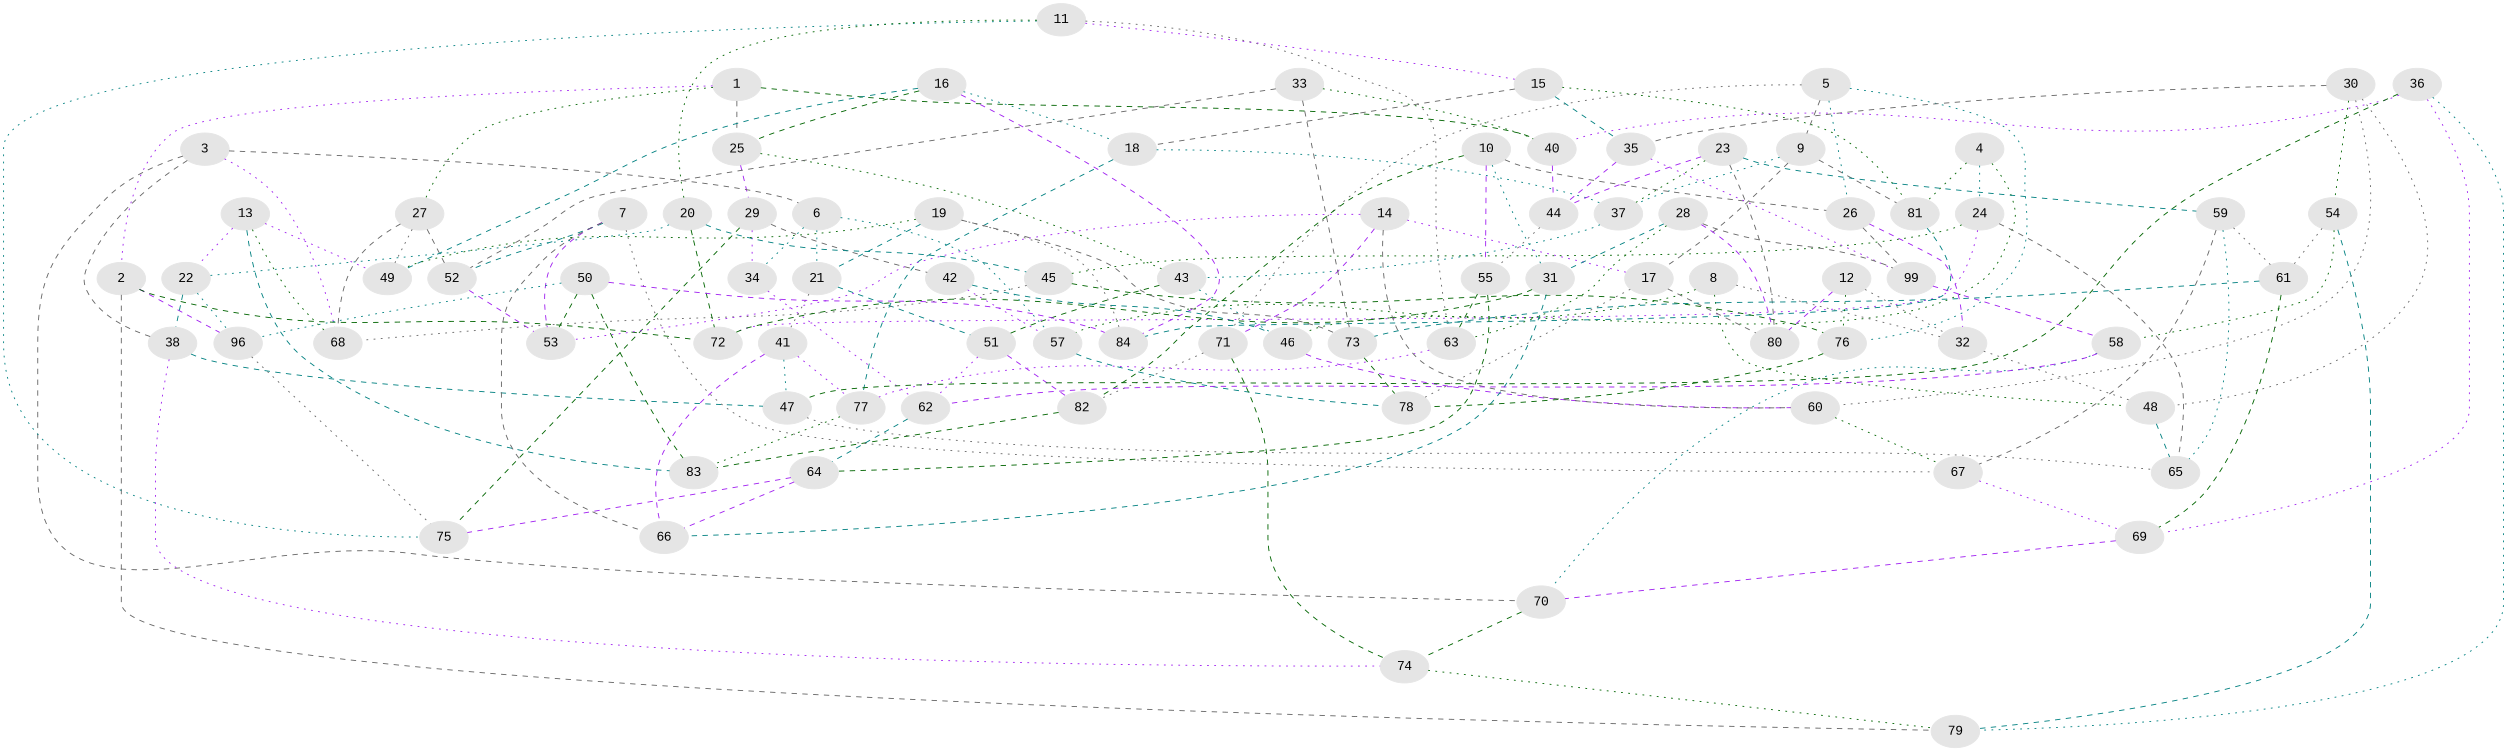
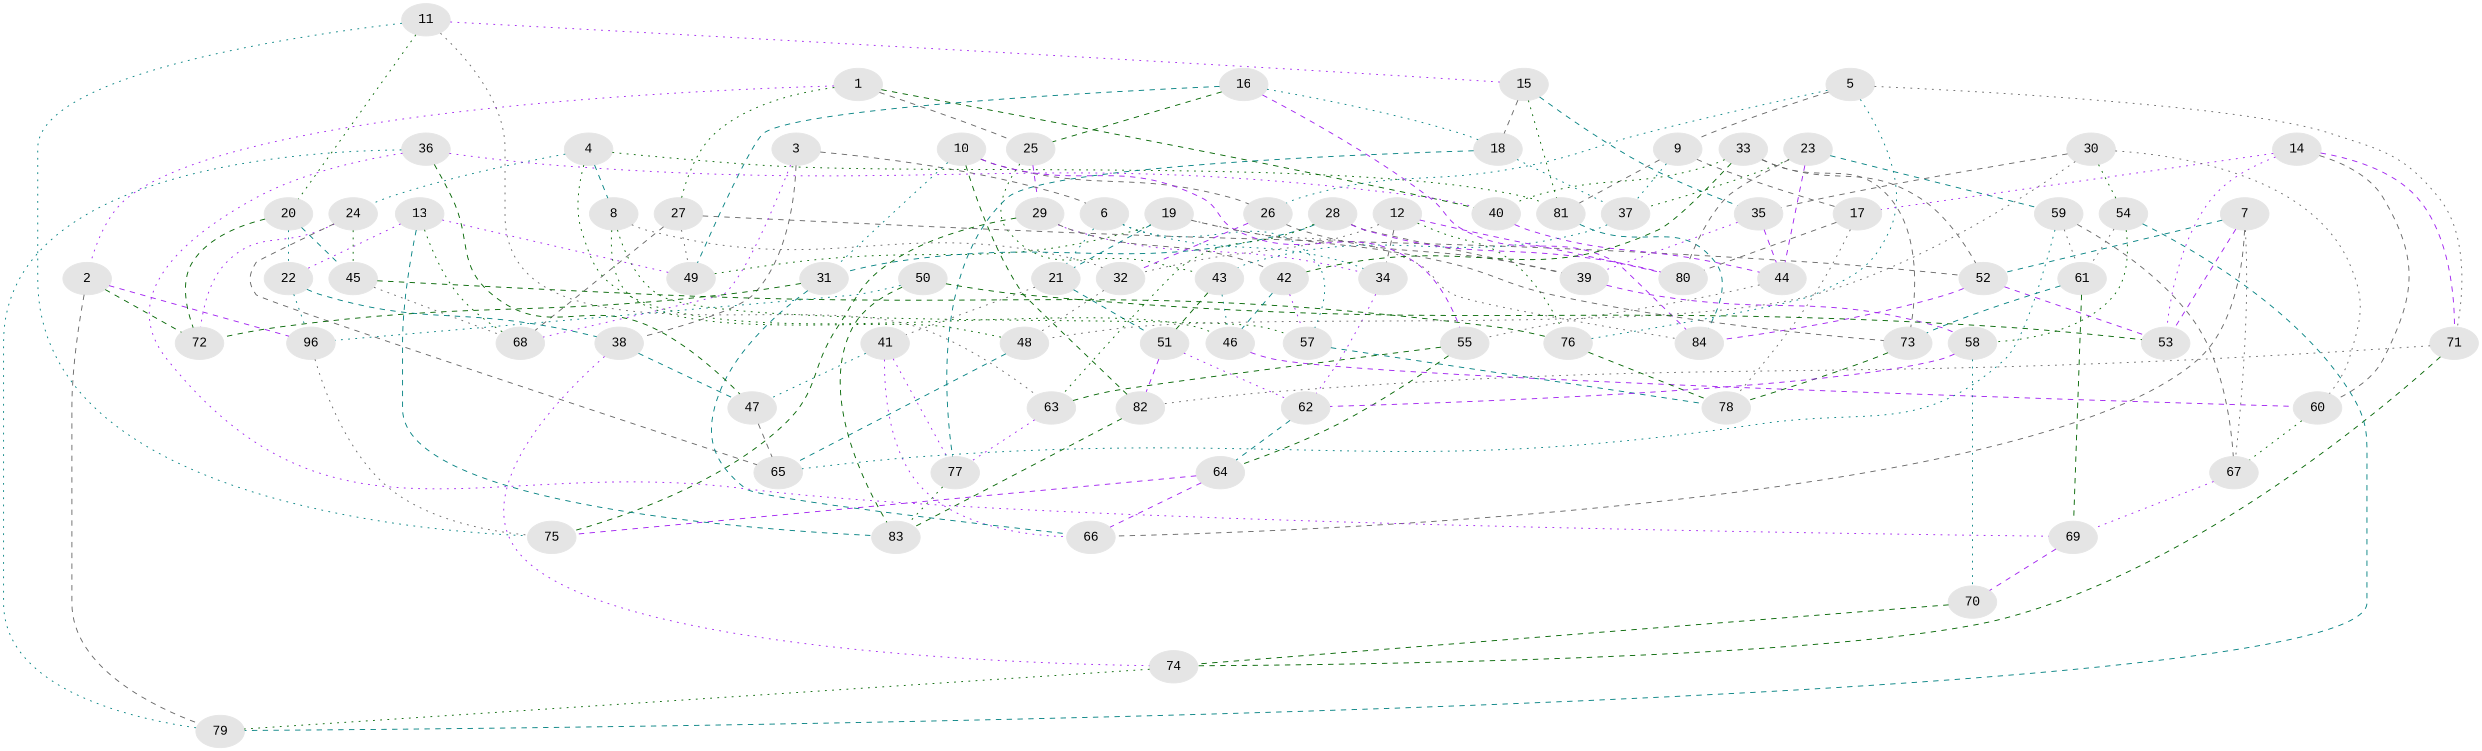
none -> (601, 182)
none -> (1390, 246)
none -> (1533, 259)
(1911, 279) -> (1584, 279)
(858, 301) -> (1820, 324)
(683, 422) -> (924, 490)
(1478, 453) -> (763, 435)
(555, 566) -> none
